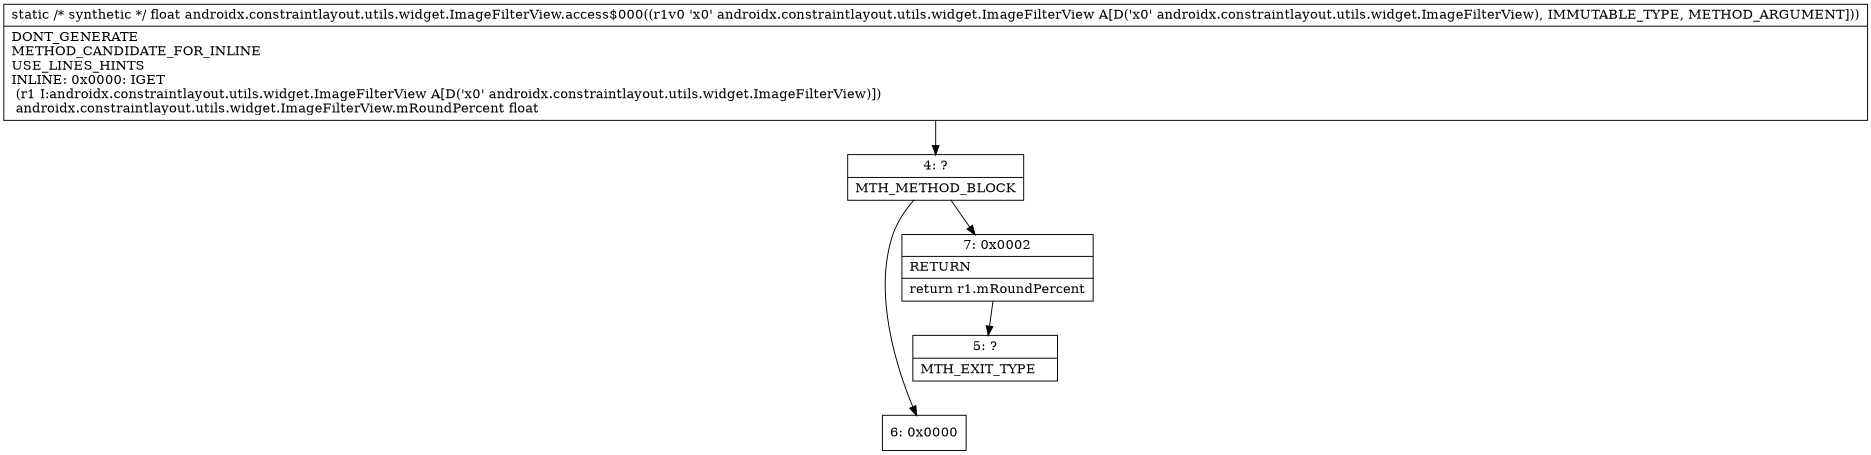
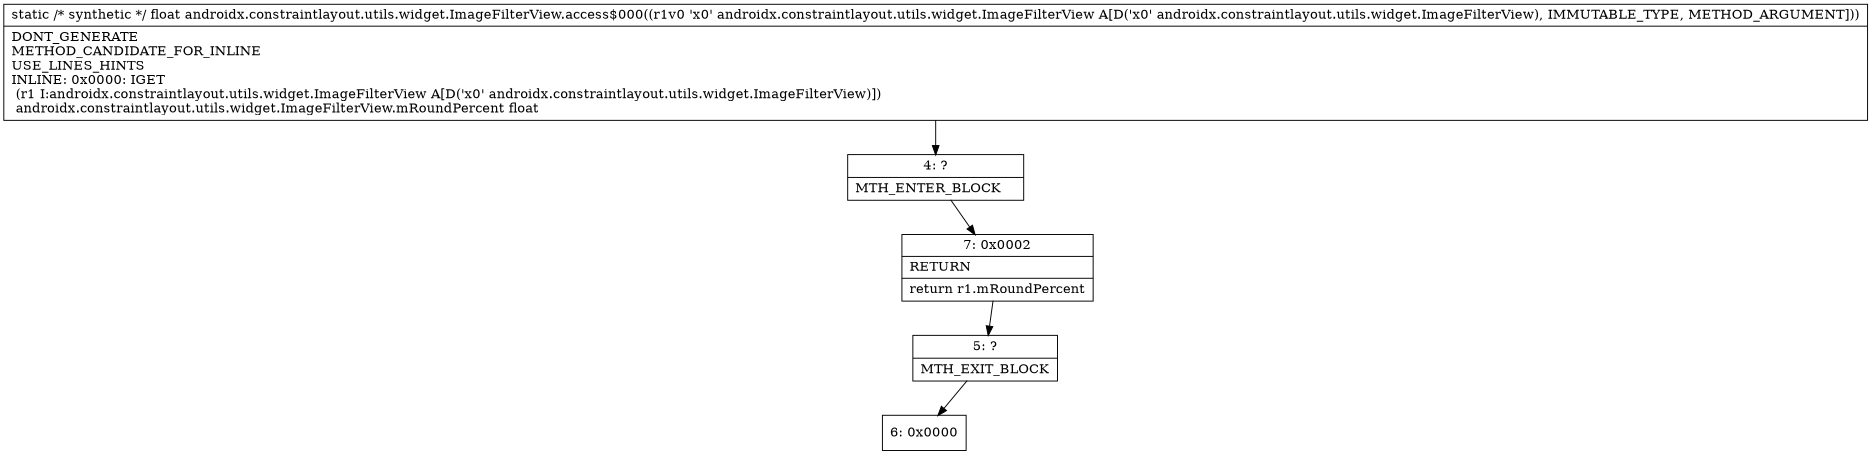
(936, 188) -> (929, 188)
(886, 302) -> (956, 394)
(979, 369) -> (985, 369)
